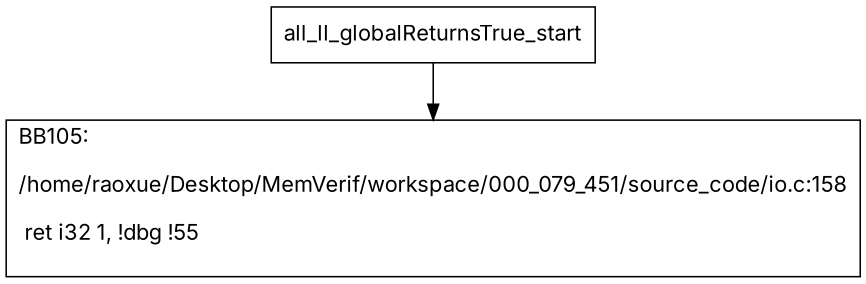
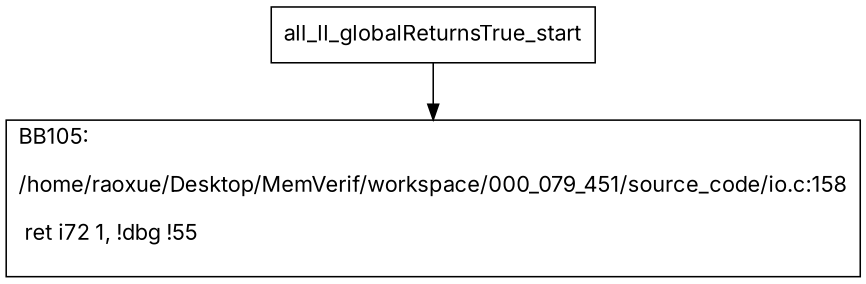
(109, 233) -> (108, 233)
